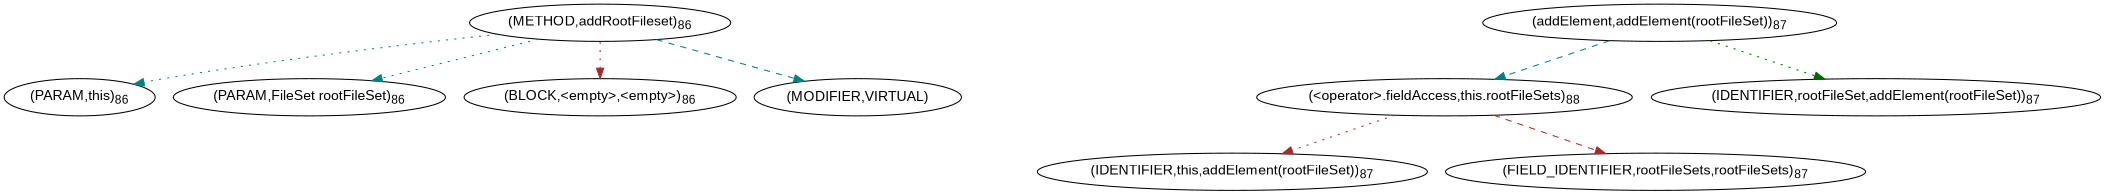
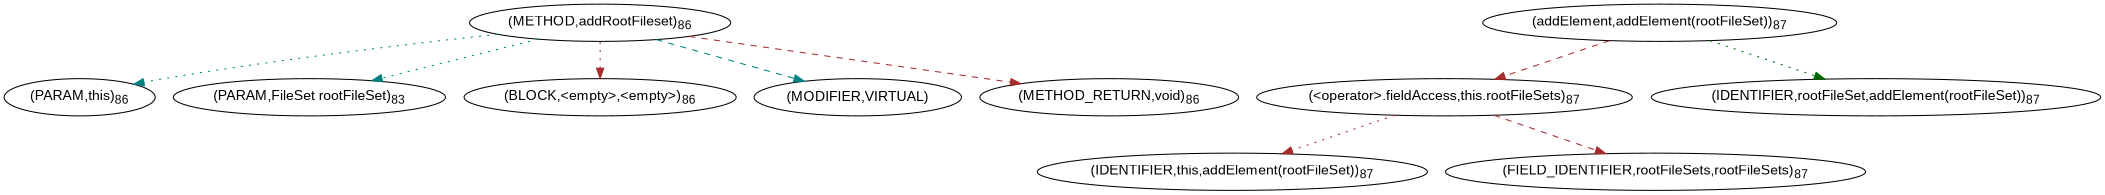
(1557, 58) -> (1557, 58)
(398, 96) -> (398, 96)
(1573, 96) -> (1573, 96)
none -> (1109, 97)
